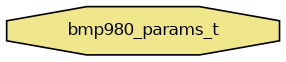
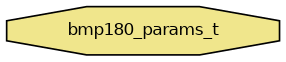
(143, 31) -> (143, 31)
